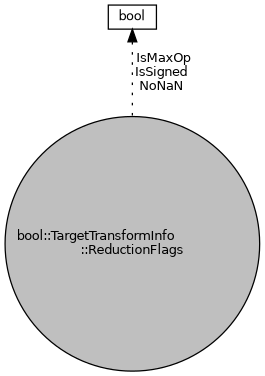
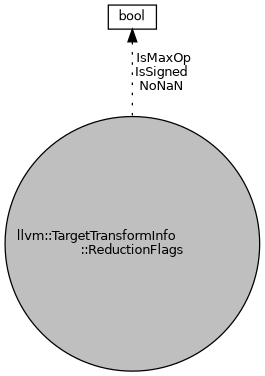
(132, 244) -> (132, 244)
